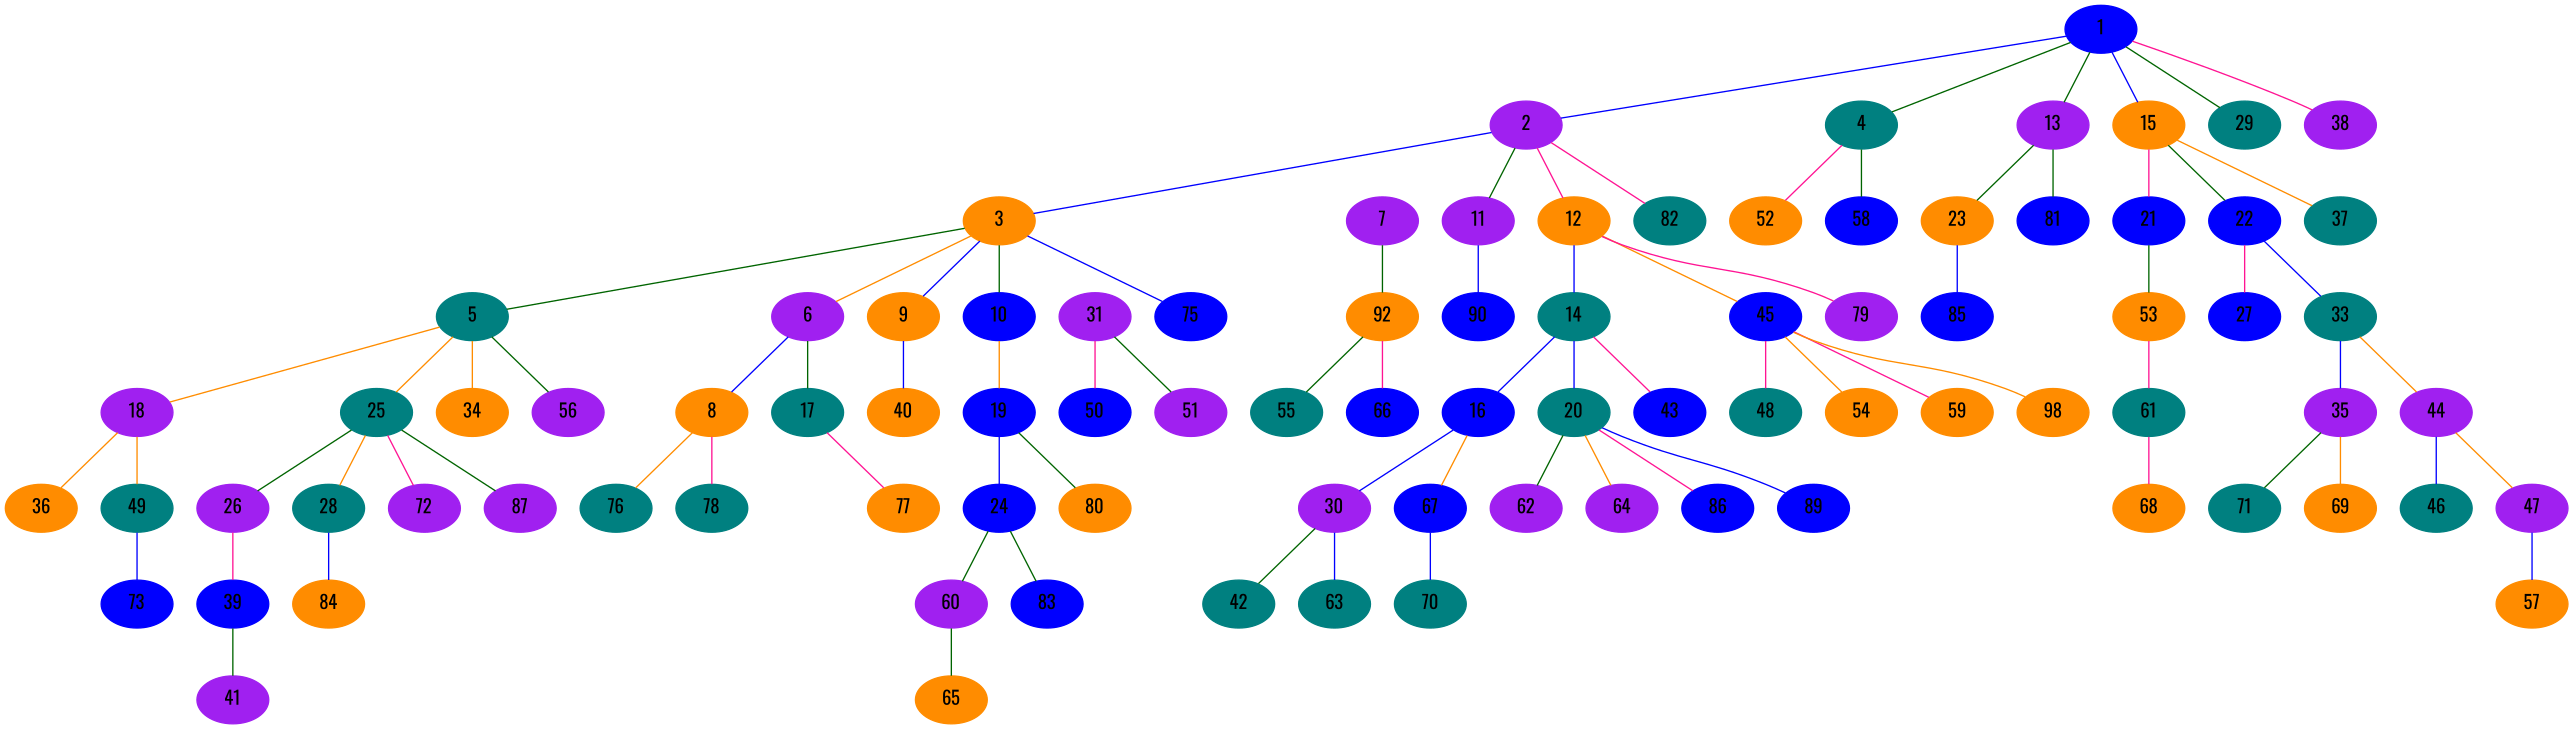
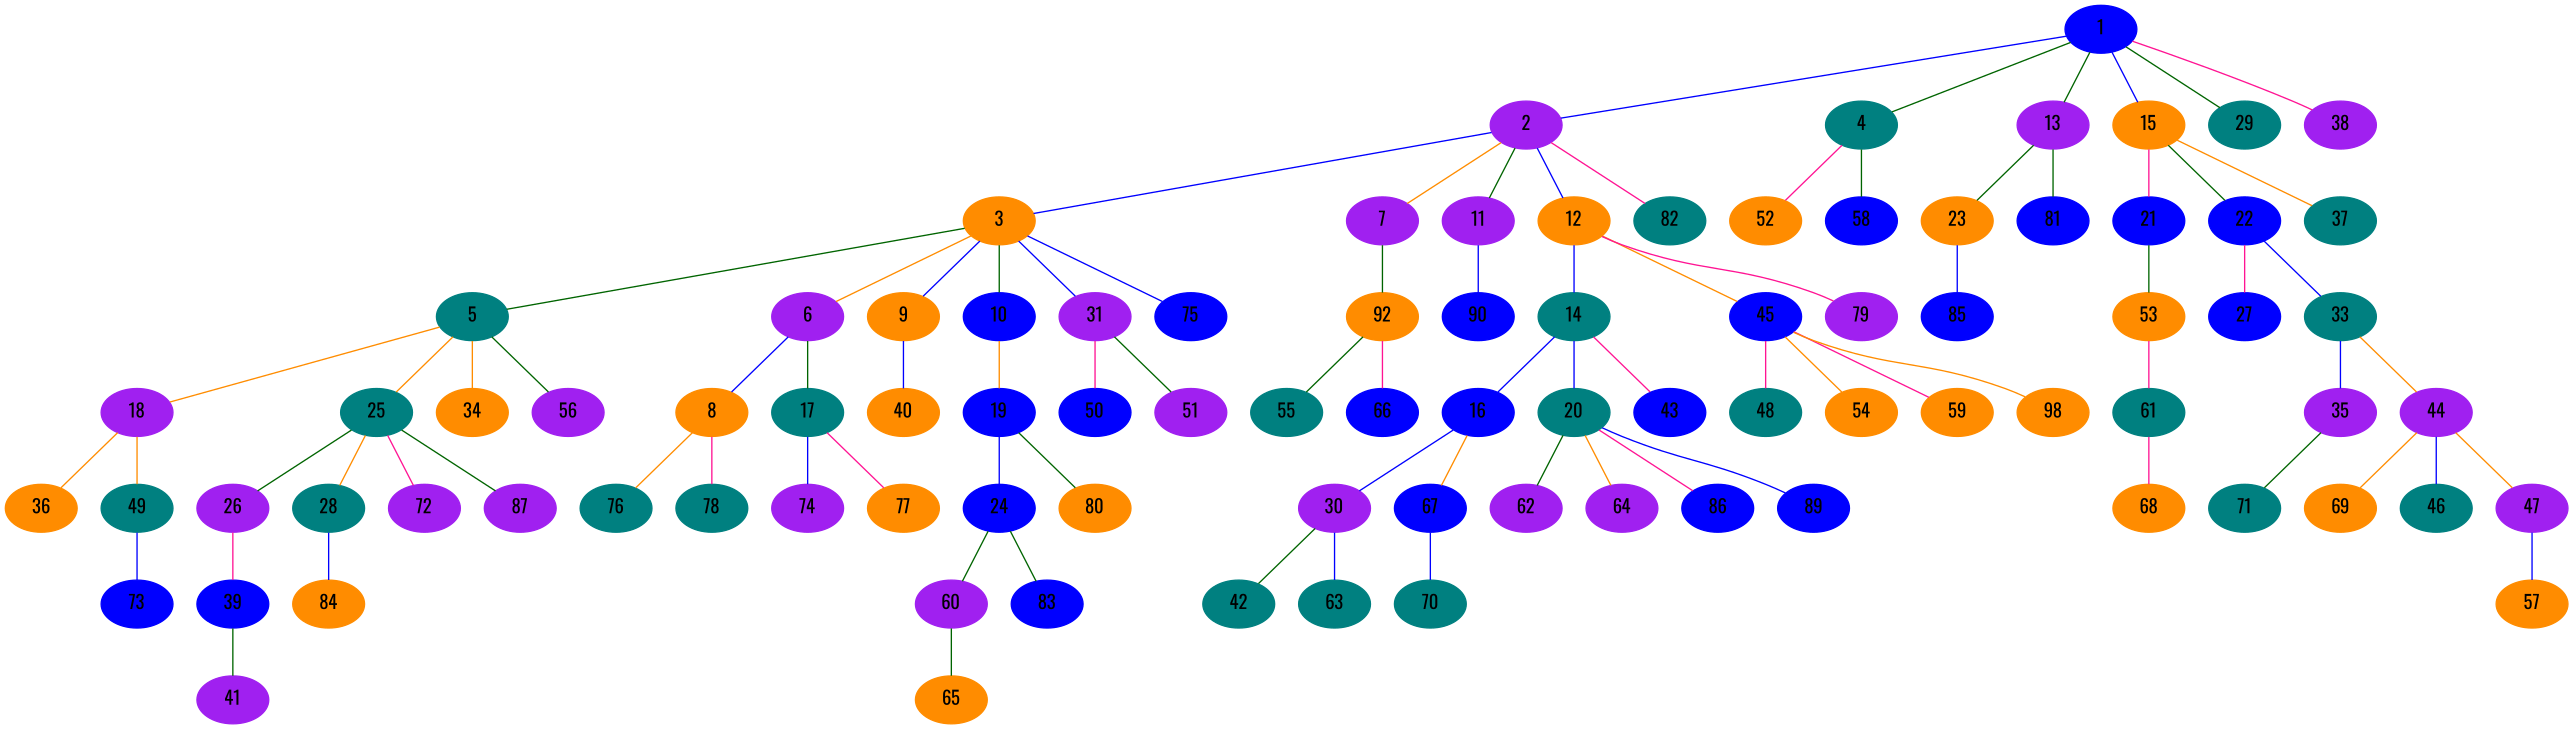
none -> (1454, 173)
(1550, 173) -> (1550, 173)
none -> (1047, 269)
(2340, 461) -> (2388, 460)
none -> (808, 508)
